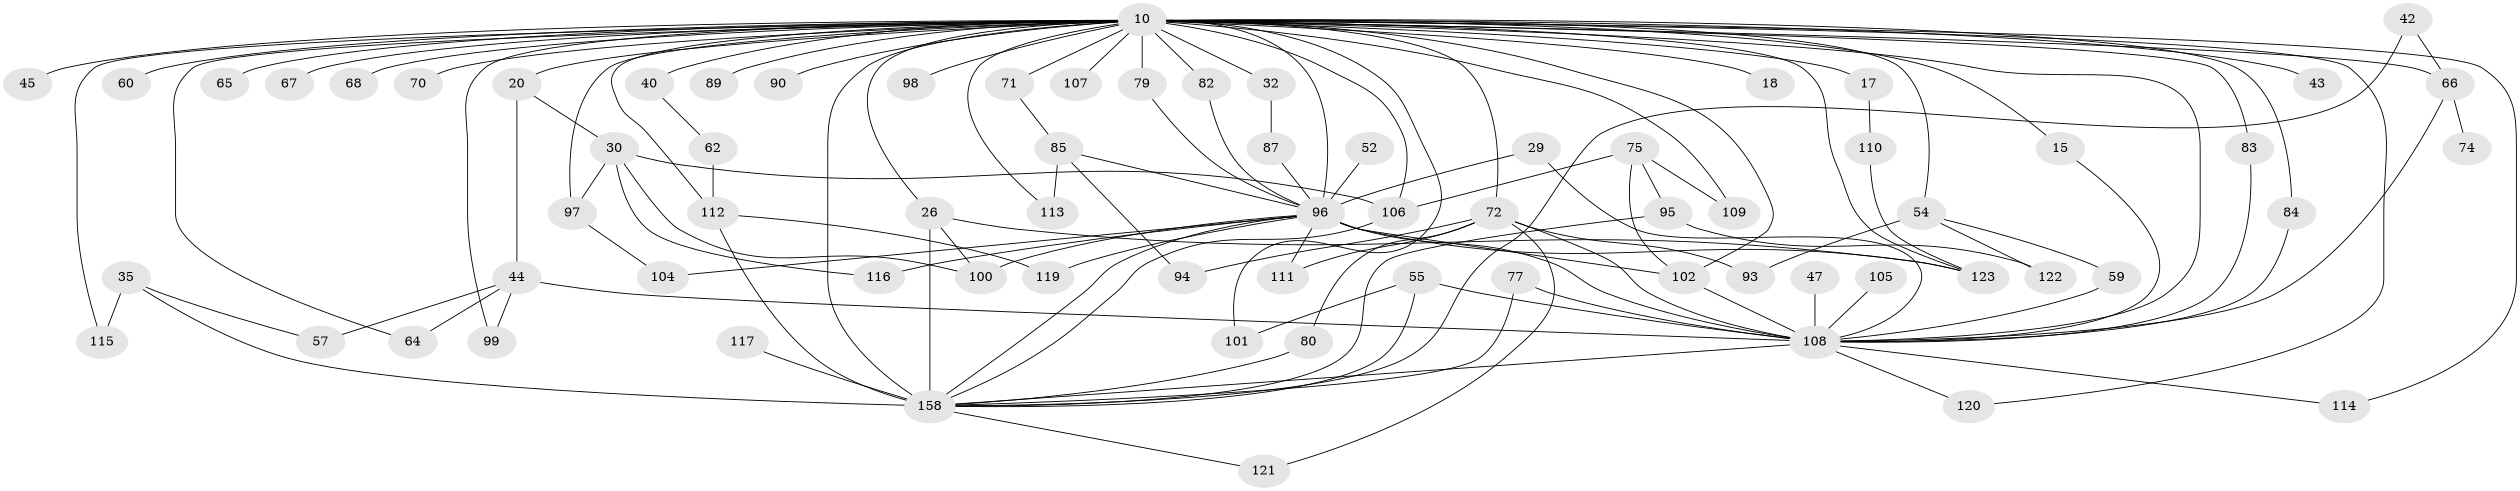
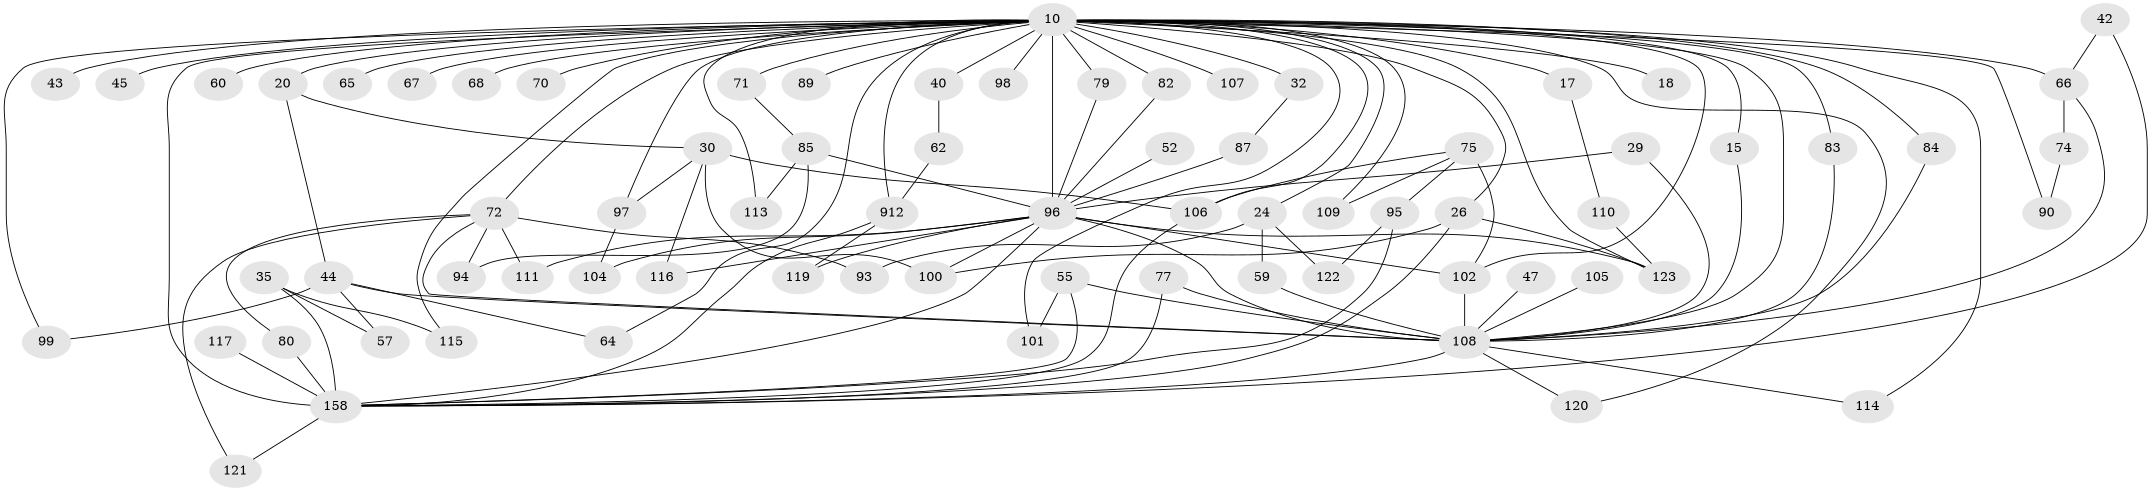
none -> (2055, 181)
(713, 213) -> (892, 213)
(1922, 213) -> (1262, 213)
